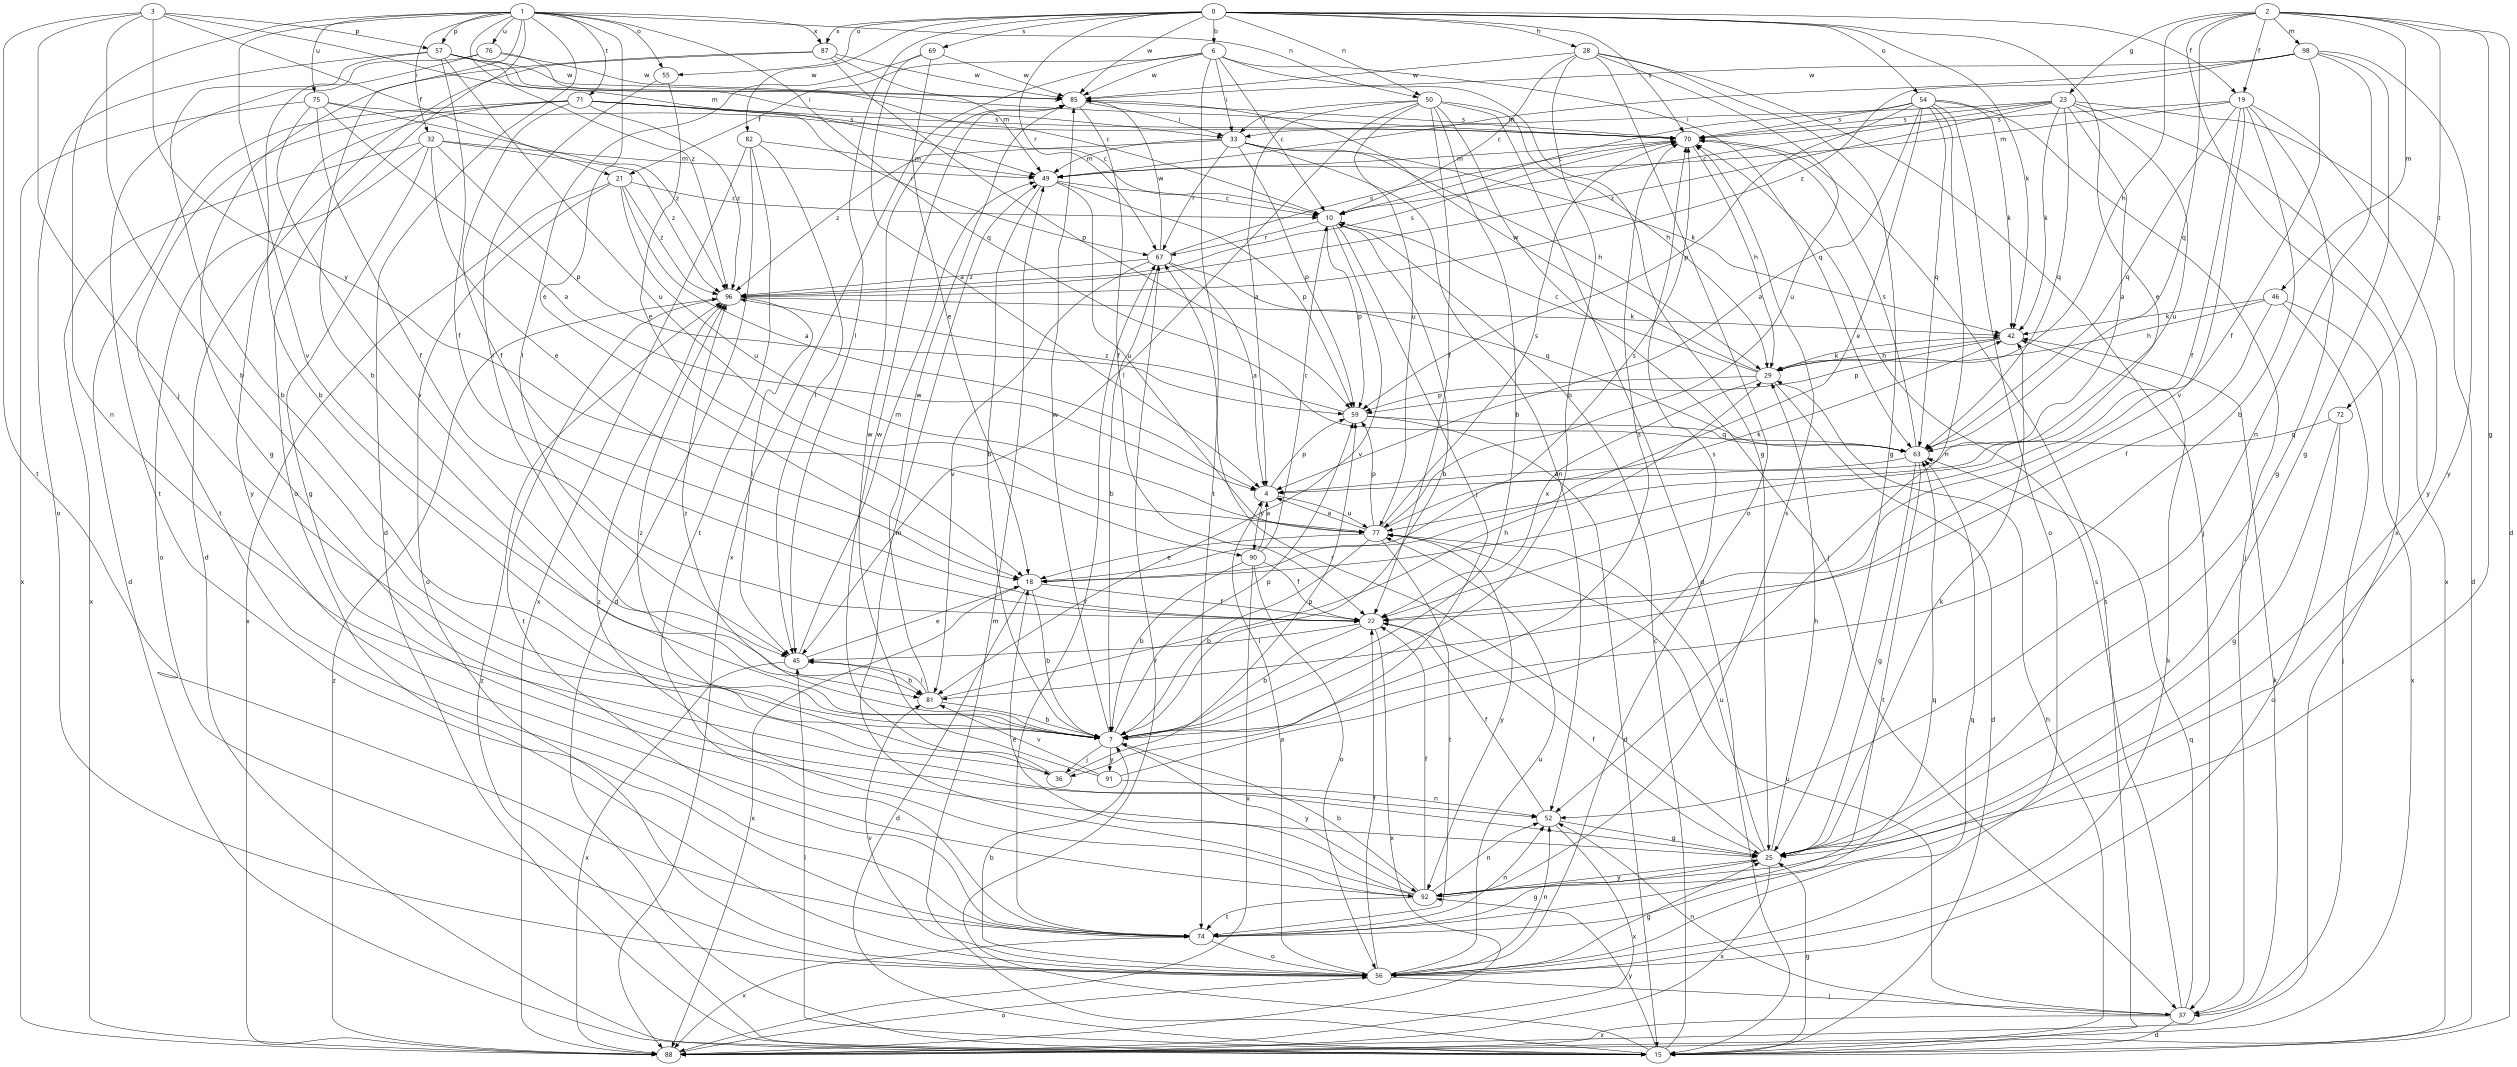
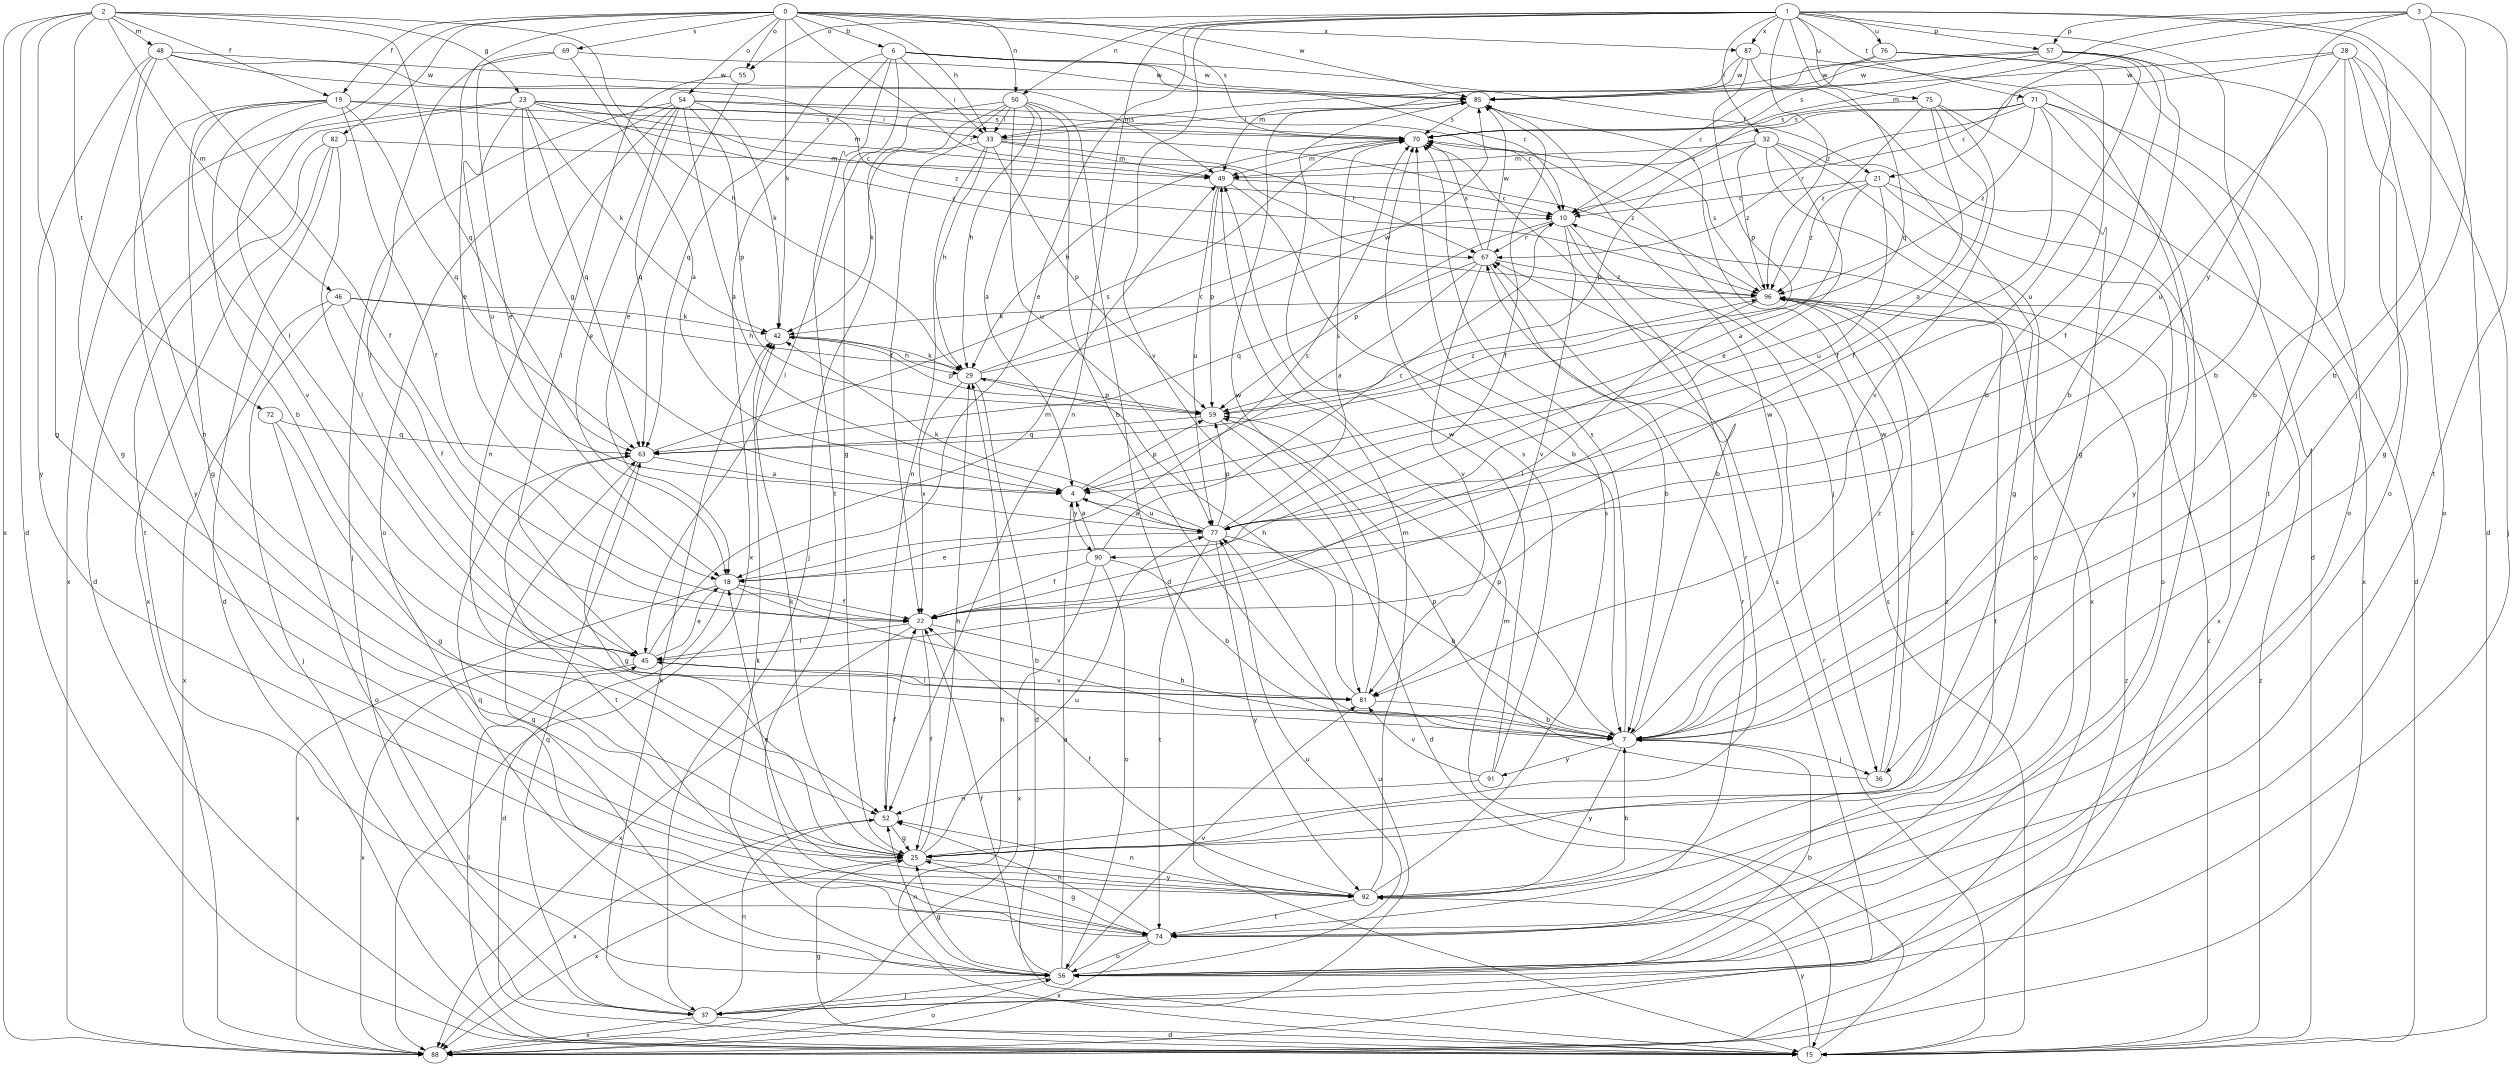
(1400, 19) -> (908, 42)
(2306, 51) -> (160, 51)
(2123, 297) -> (573, 297)
(910, 681) -> (1059, 681)
